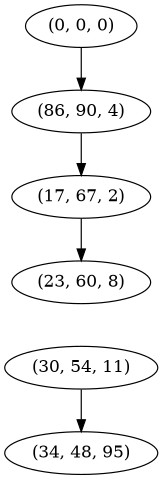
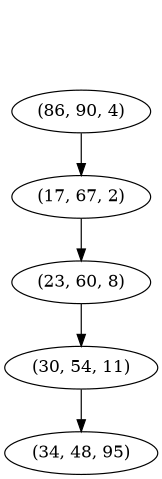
(81, 26) -> none
none -> (81, 319)
